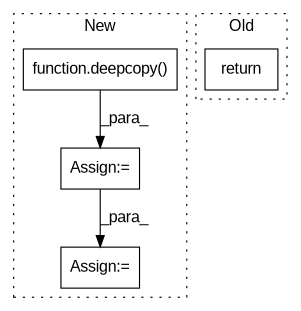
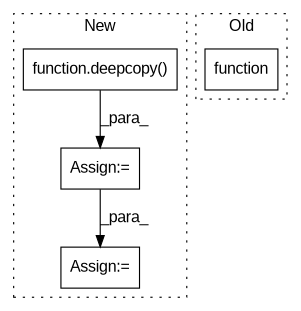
(241, 69) -> (241, 69)
